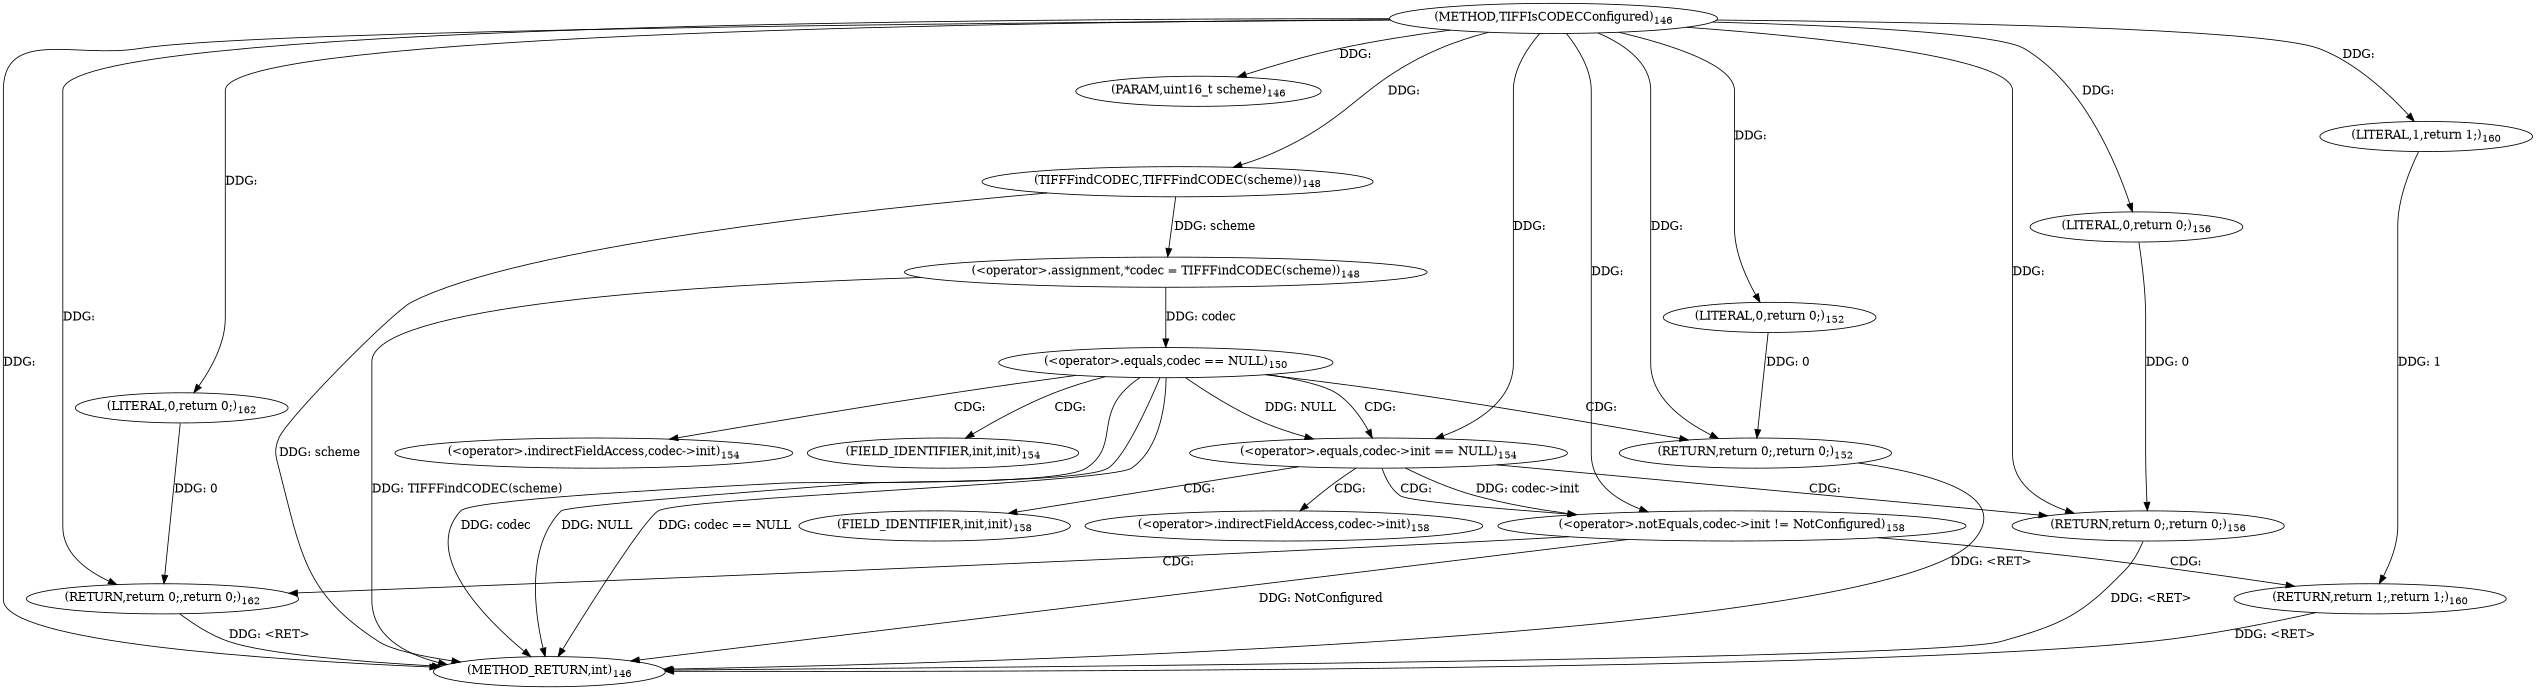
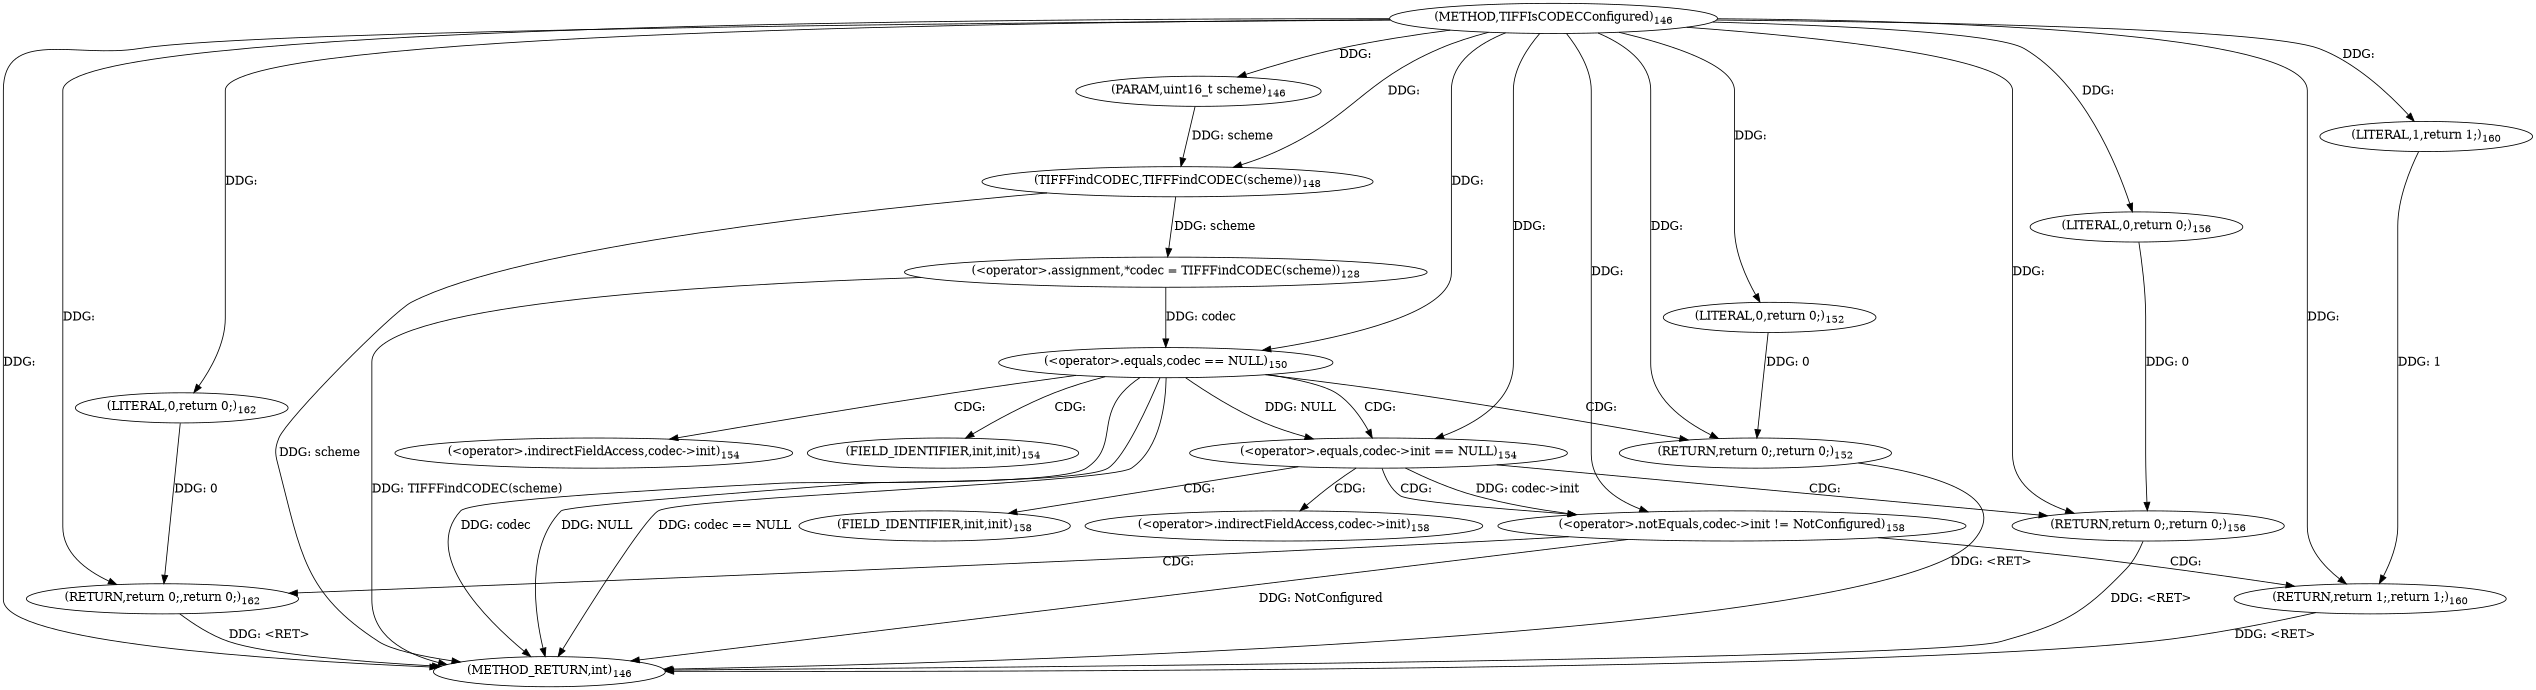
none -> (2266, 62)
none -> (1189, 132)
none -> (1451, 242)
(1350, 271) -> (1350, 271)
